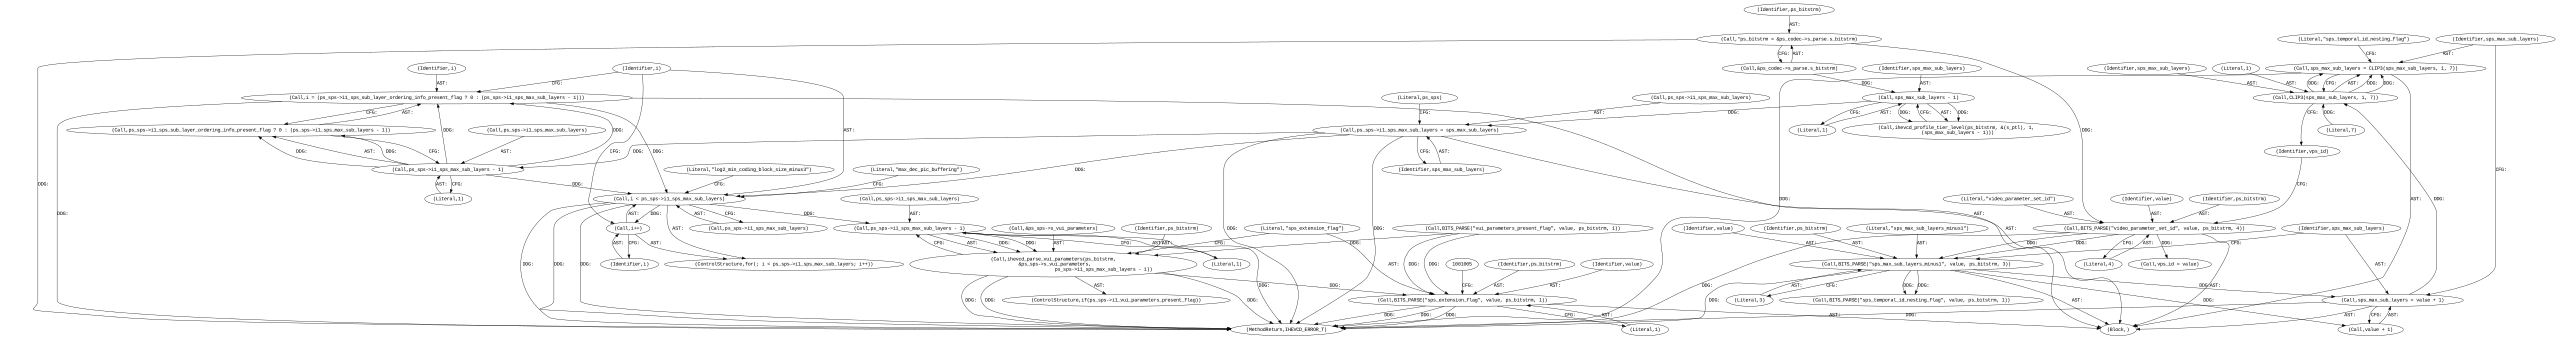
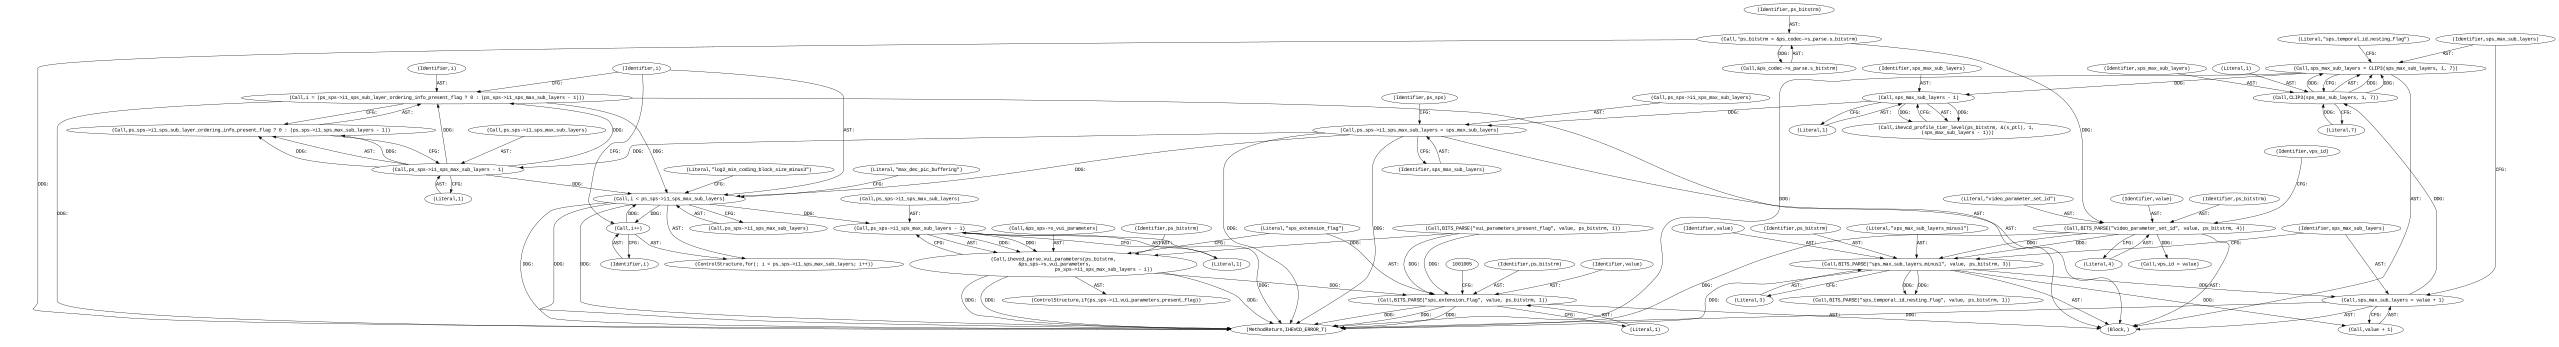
(1785, 54) -> (1785, 54)
(1853, 83) -> (2138, 84)
(1420, 98) -> (1420, 98)
(2303, 121) -> (2340, 111)
(635, 214) -> (635, 214)
